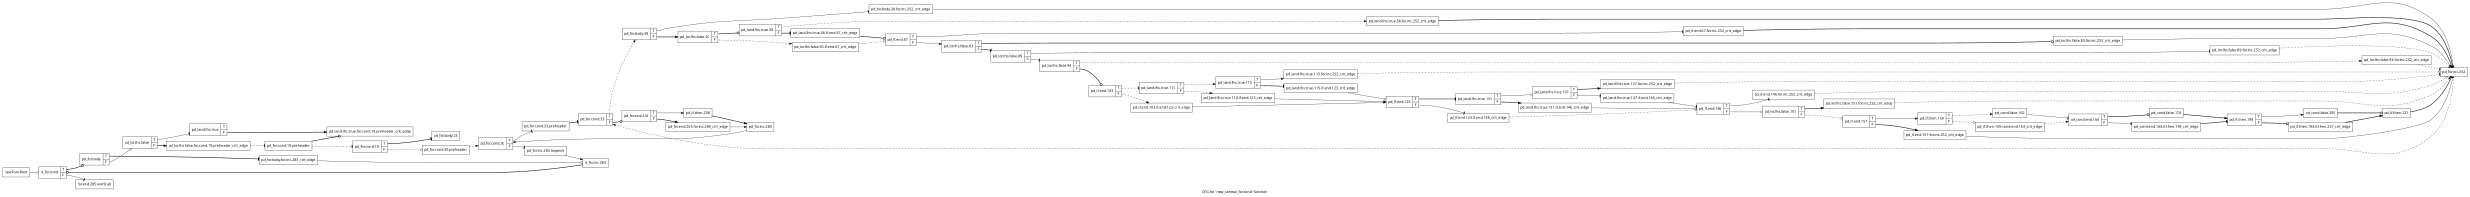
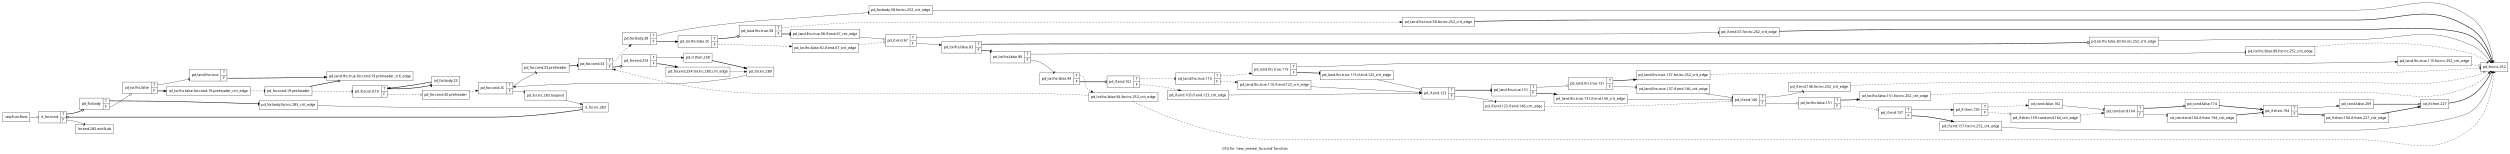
(872, 37) -> (872, 38)
none -> (411, 85)
(1557, 149) -> (851, 93)
